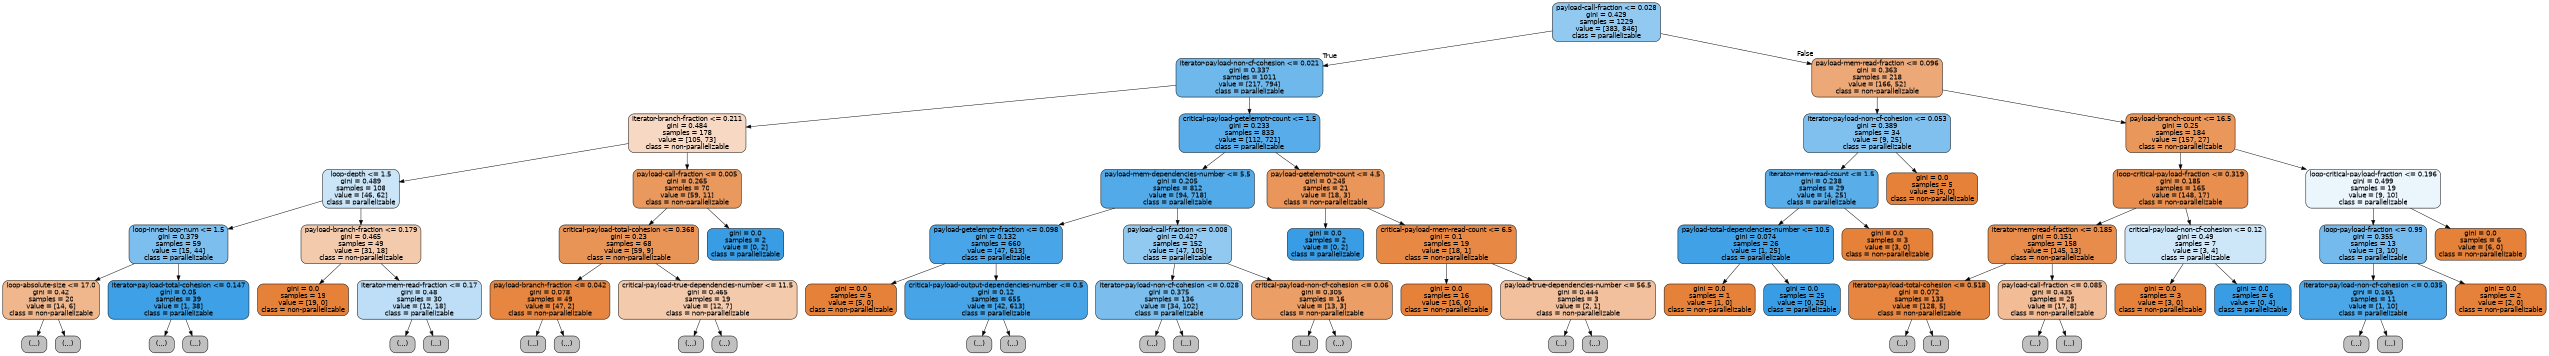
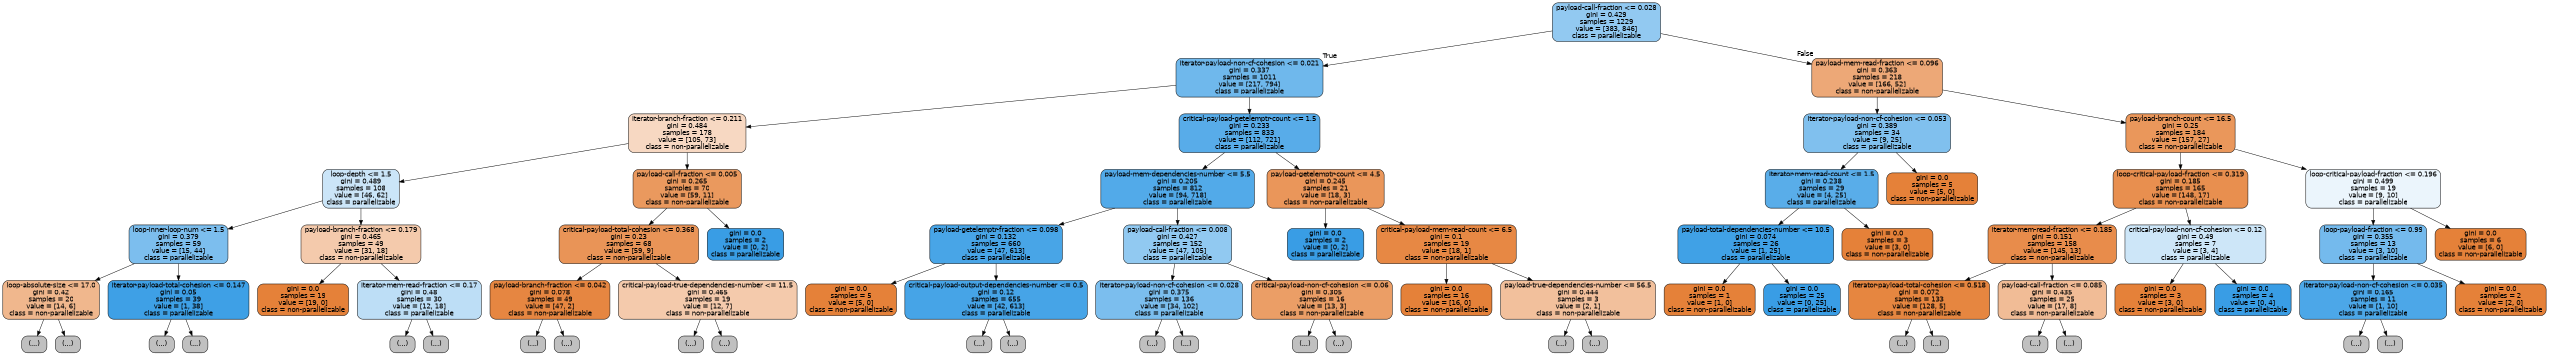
(2253, 300) -> (2253, 300)
